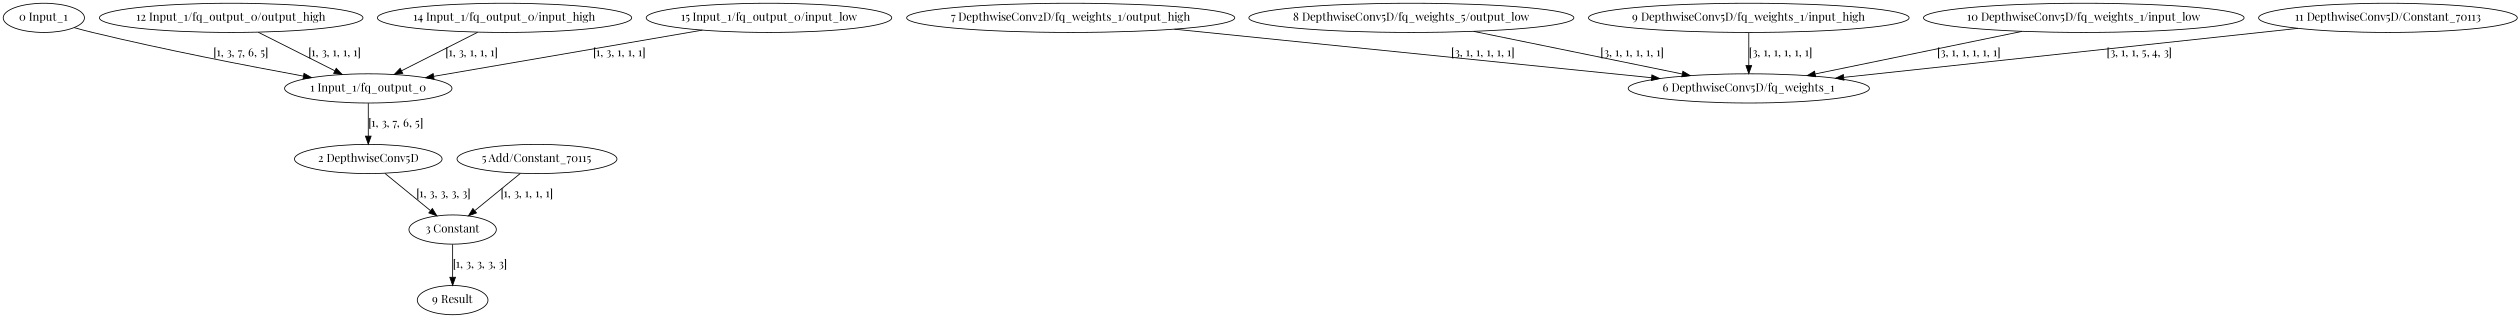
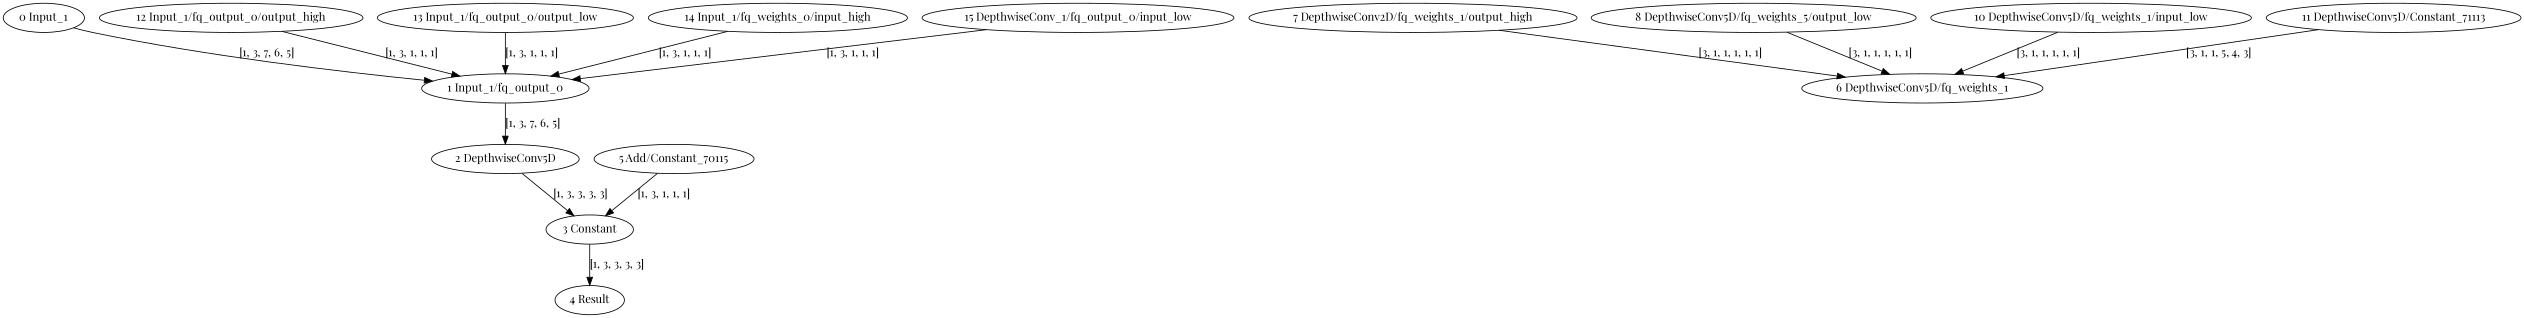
none -> (505, 18)
(505, 18) -> (778, 18)
(769, 18) -> (1078, 18)
(1749, 18) -> none
(2388, 18) -> (2394, 18)
(453, 300) -> (590, 300)
